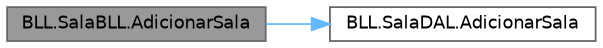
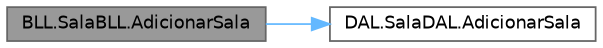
(463, 24) -> (463, 24)
